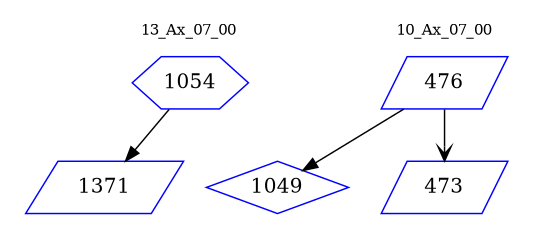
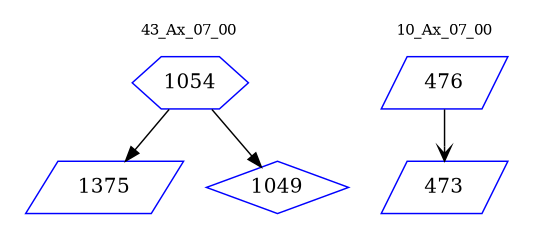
(189, 31) -> (189, 31)
(351, 141) -> (232, 133)
(105, 187) -> (105, 187)
